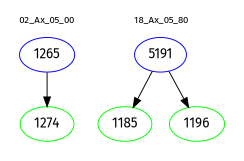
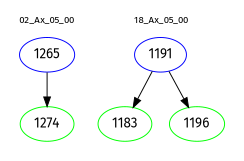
(161, 21) -> (161, 21)
(161, 55) -> (161, 55)
(125, 124) -> (125, 124)
